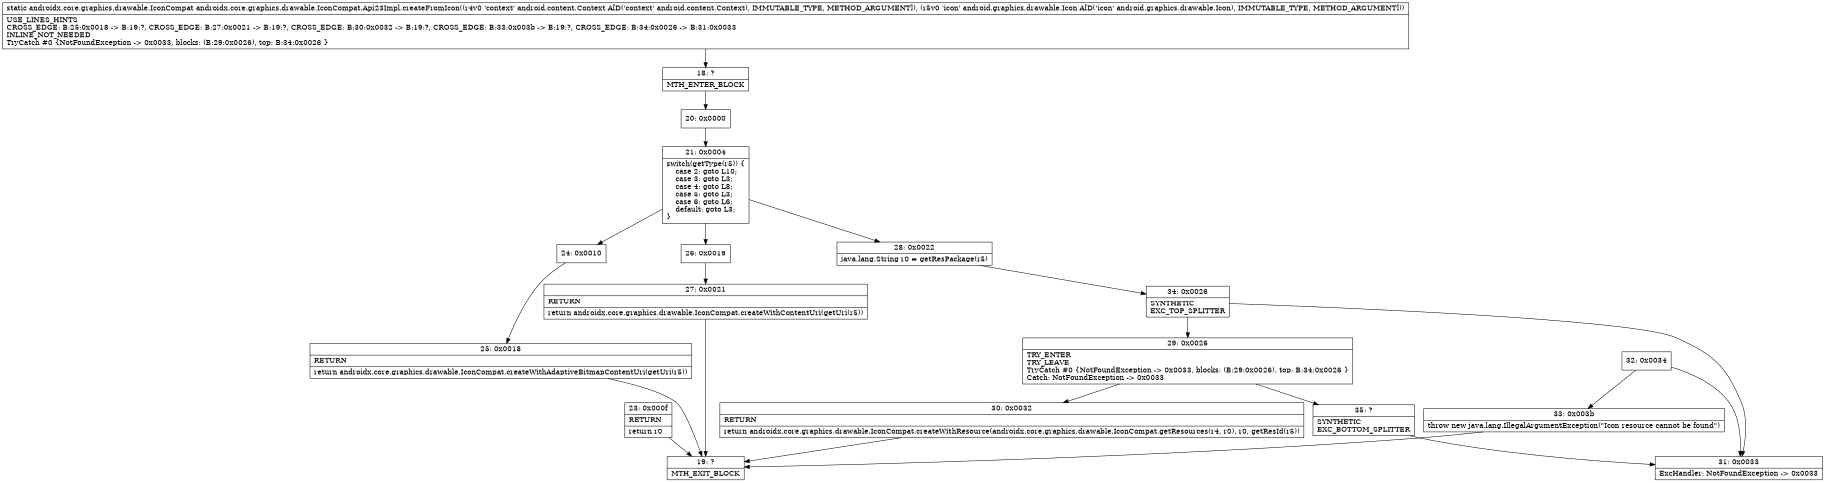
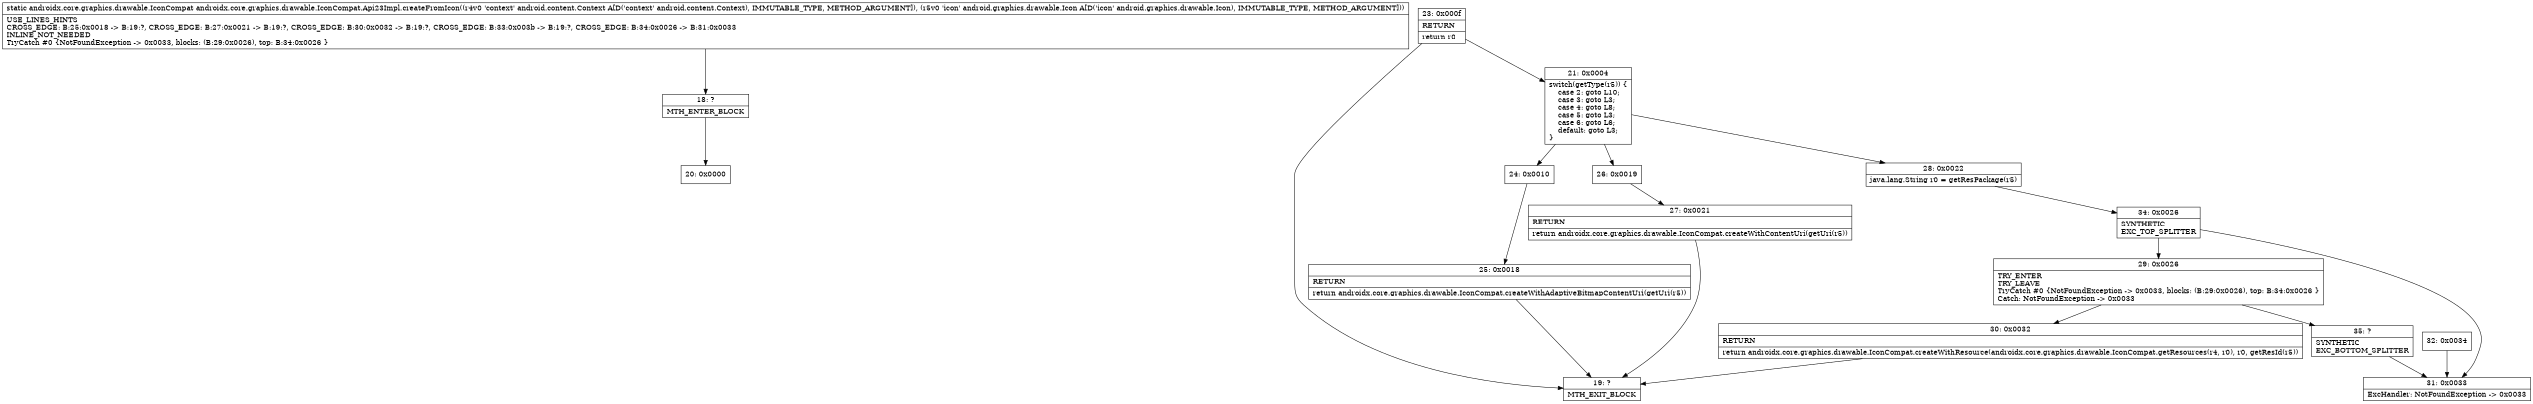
(706, 135) -> (1503, 59)
(1574, 420) -> none
